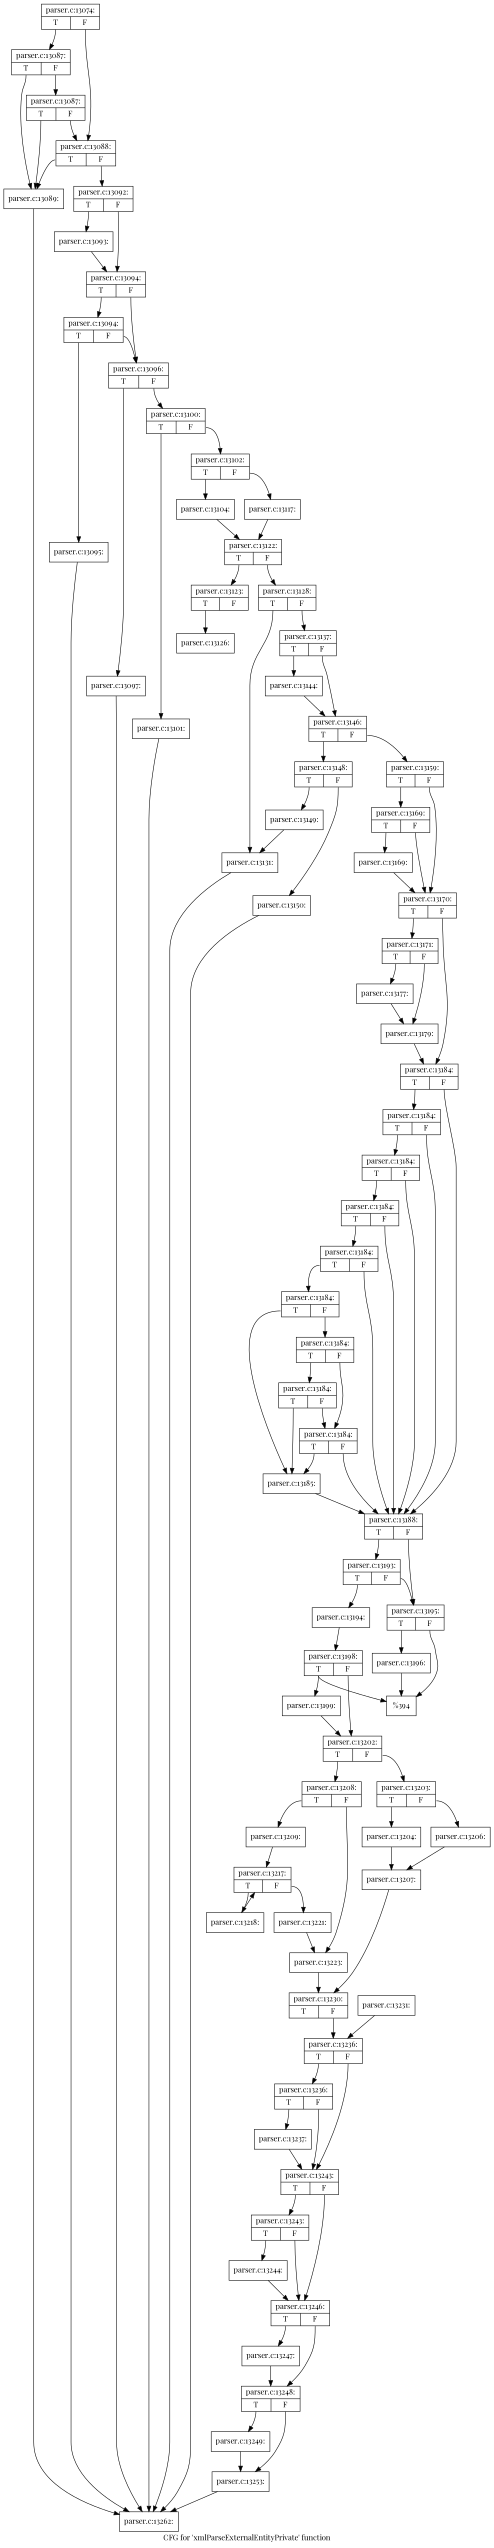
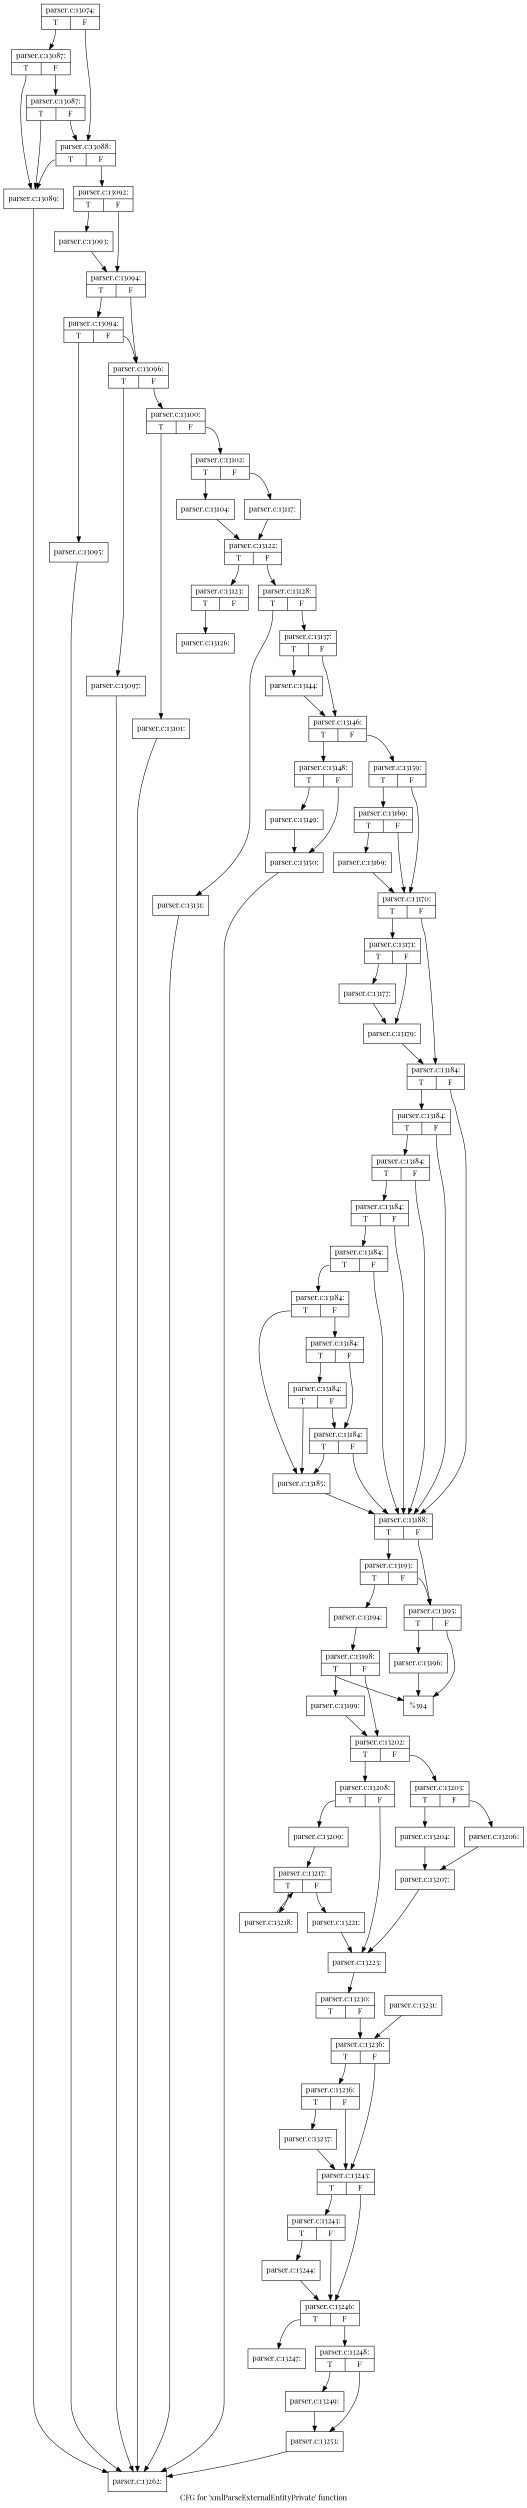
(274, 839) -> (294, 839)
(369, 1943) -> (397, 1921)
(271, 2373) -> none
